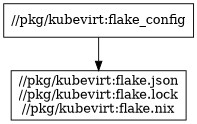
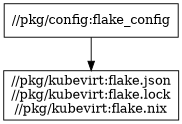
(99, 20) -> (91, 20)
